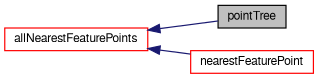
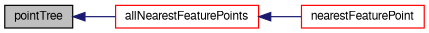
(189, 25) -> (100, 17)
